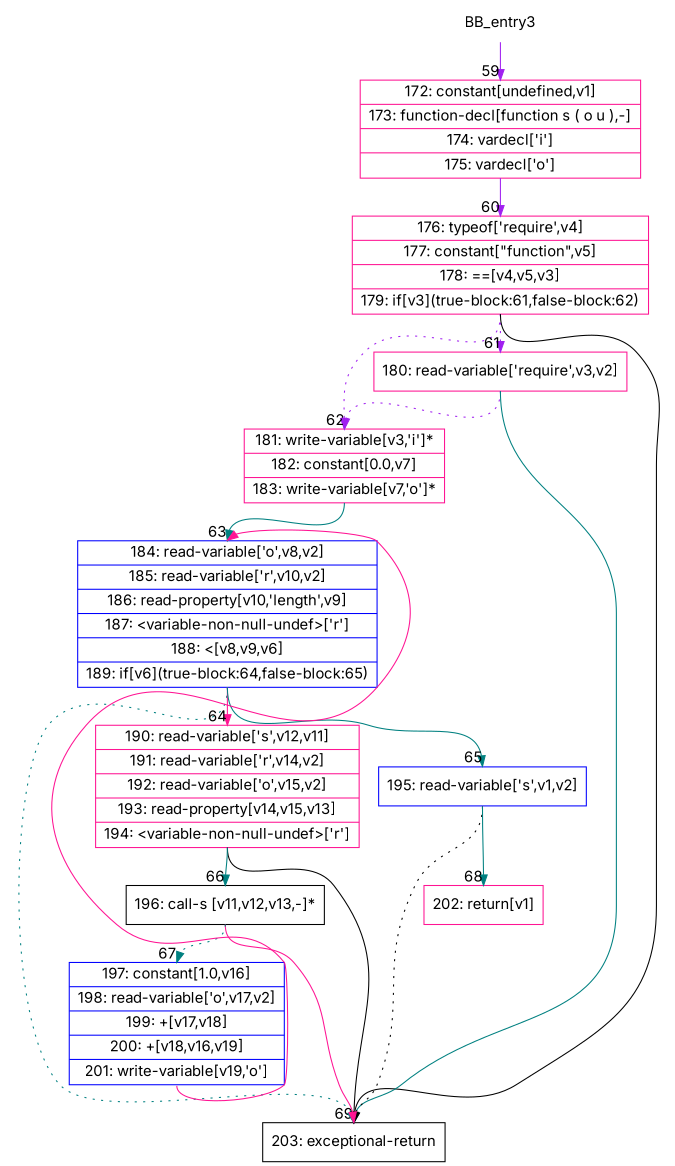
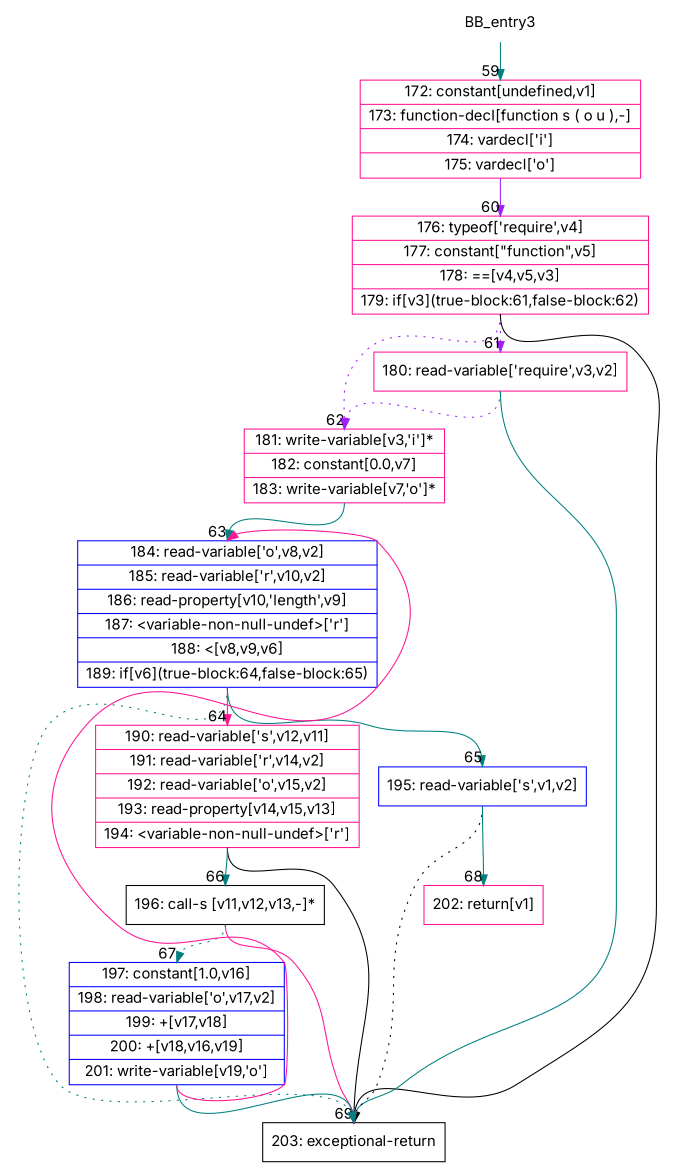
(500, 56) -> (500, 56)
none -> (260, 1105)
